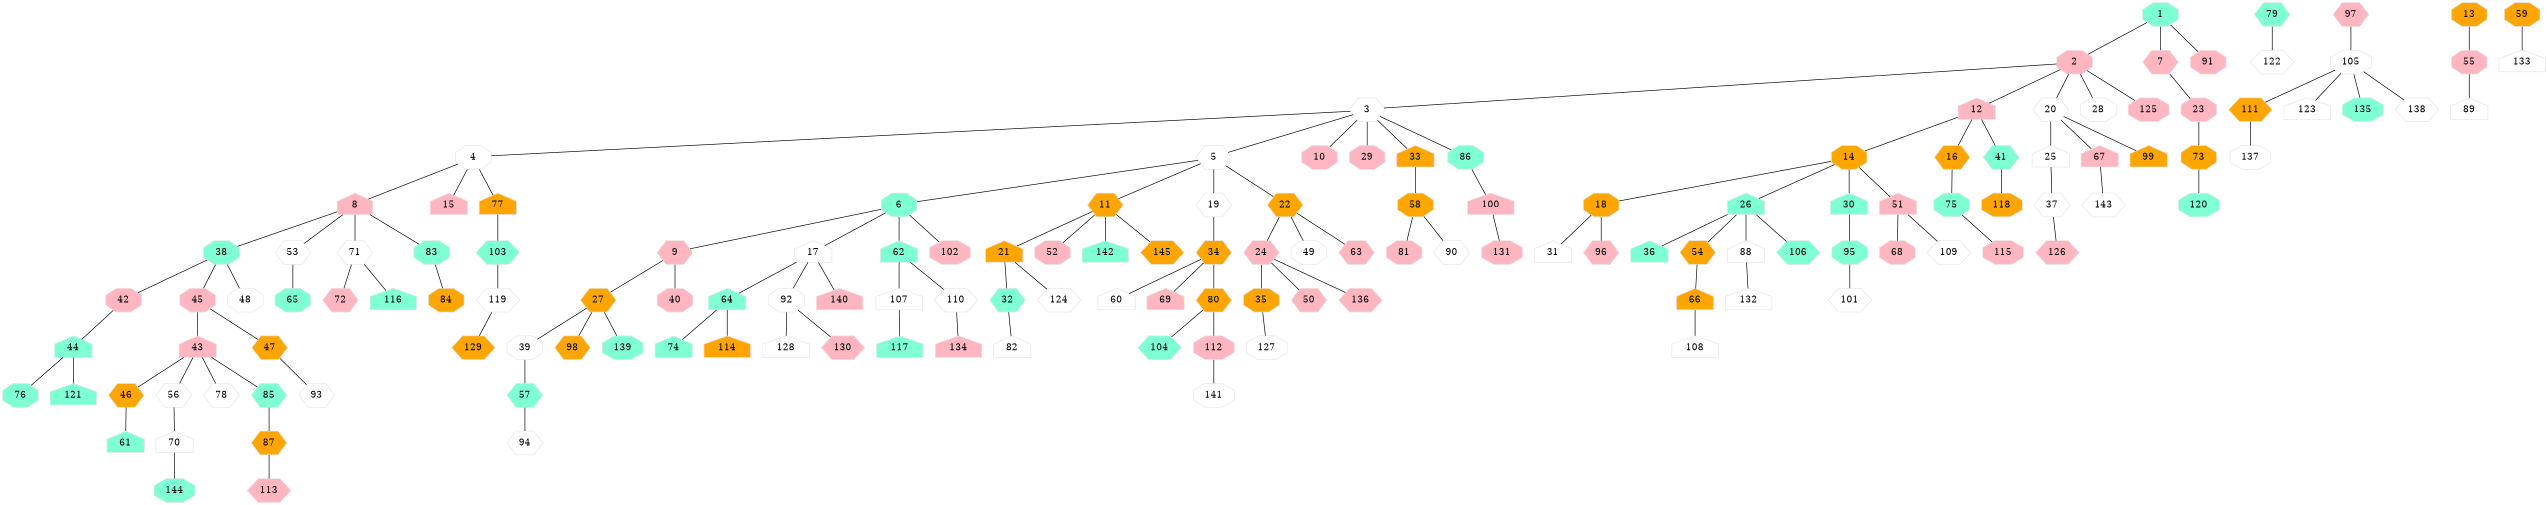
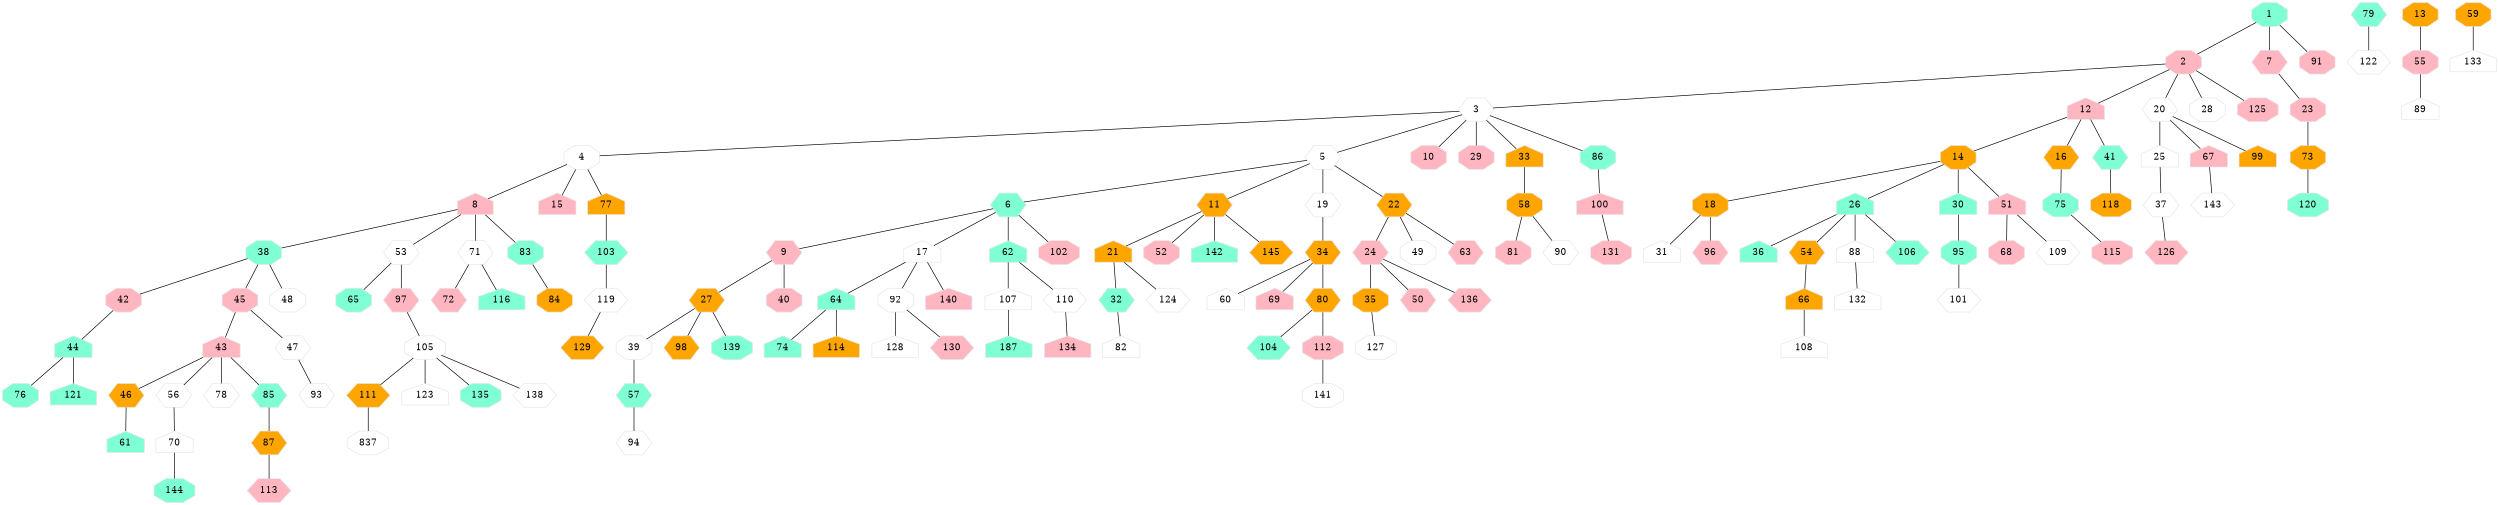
(2250, 157) -> (368, 443)
(899, 205) -> (1008, 205)
none -> (401, 276)
(270, 348) -> (293, 348)
(900, 348) -> (1009, 348)
